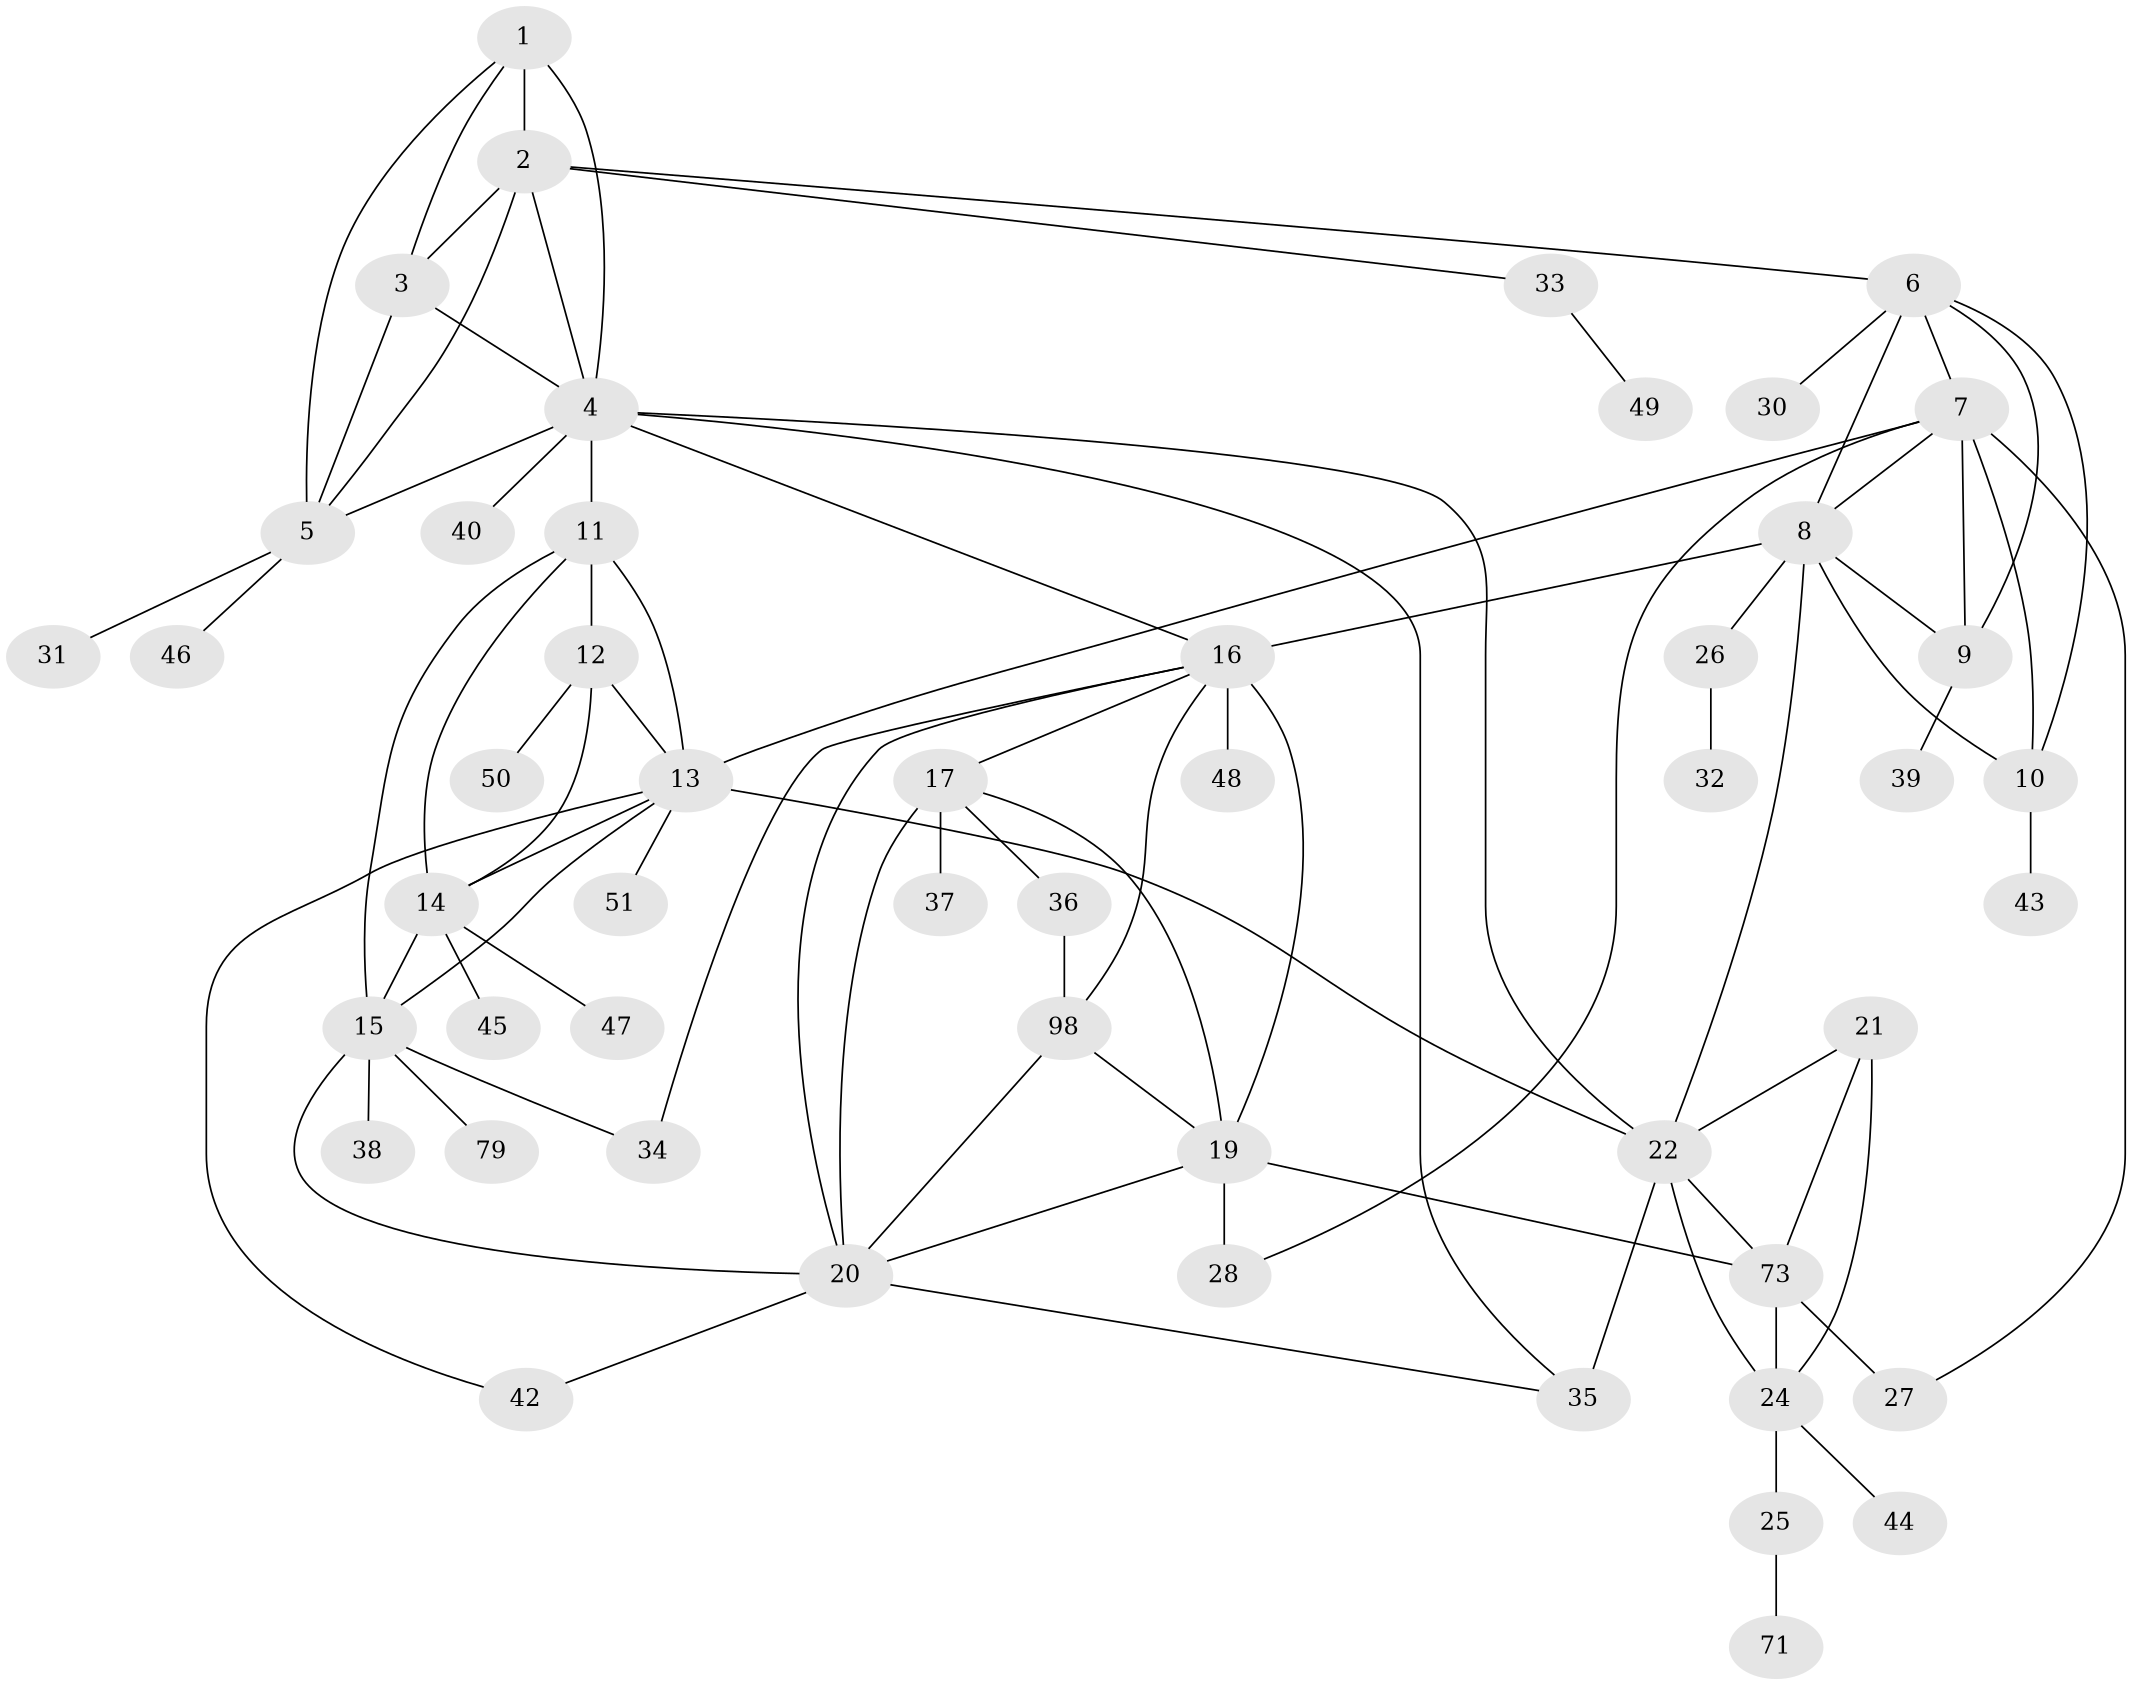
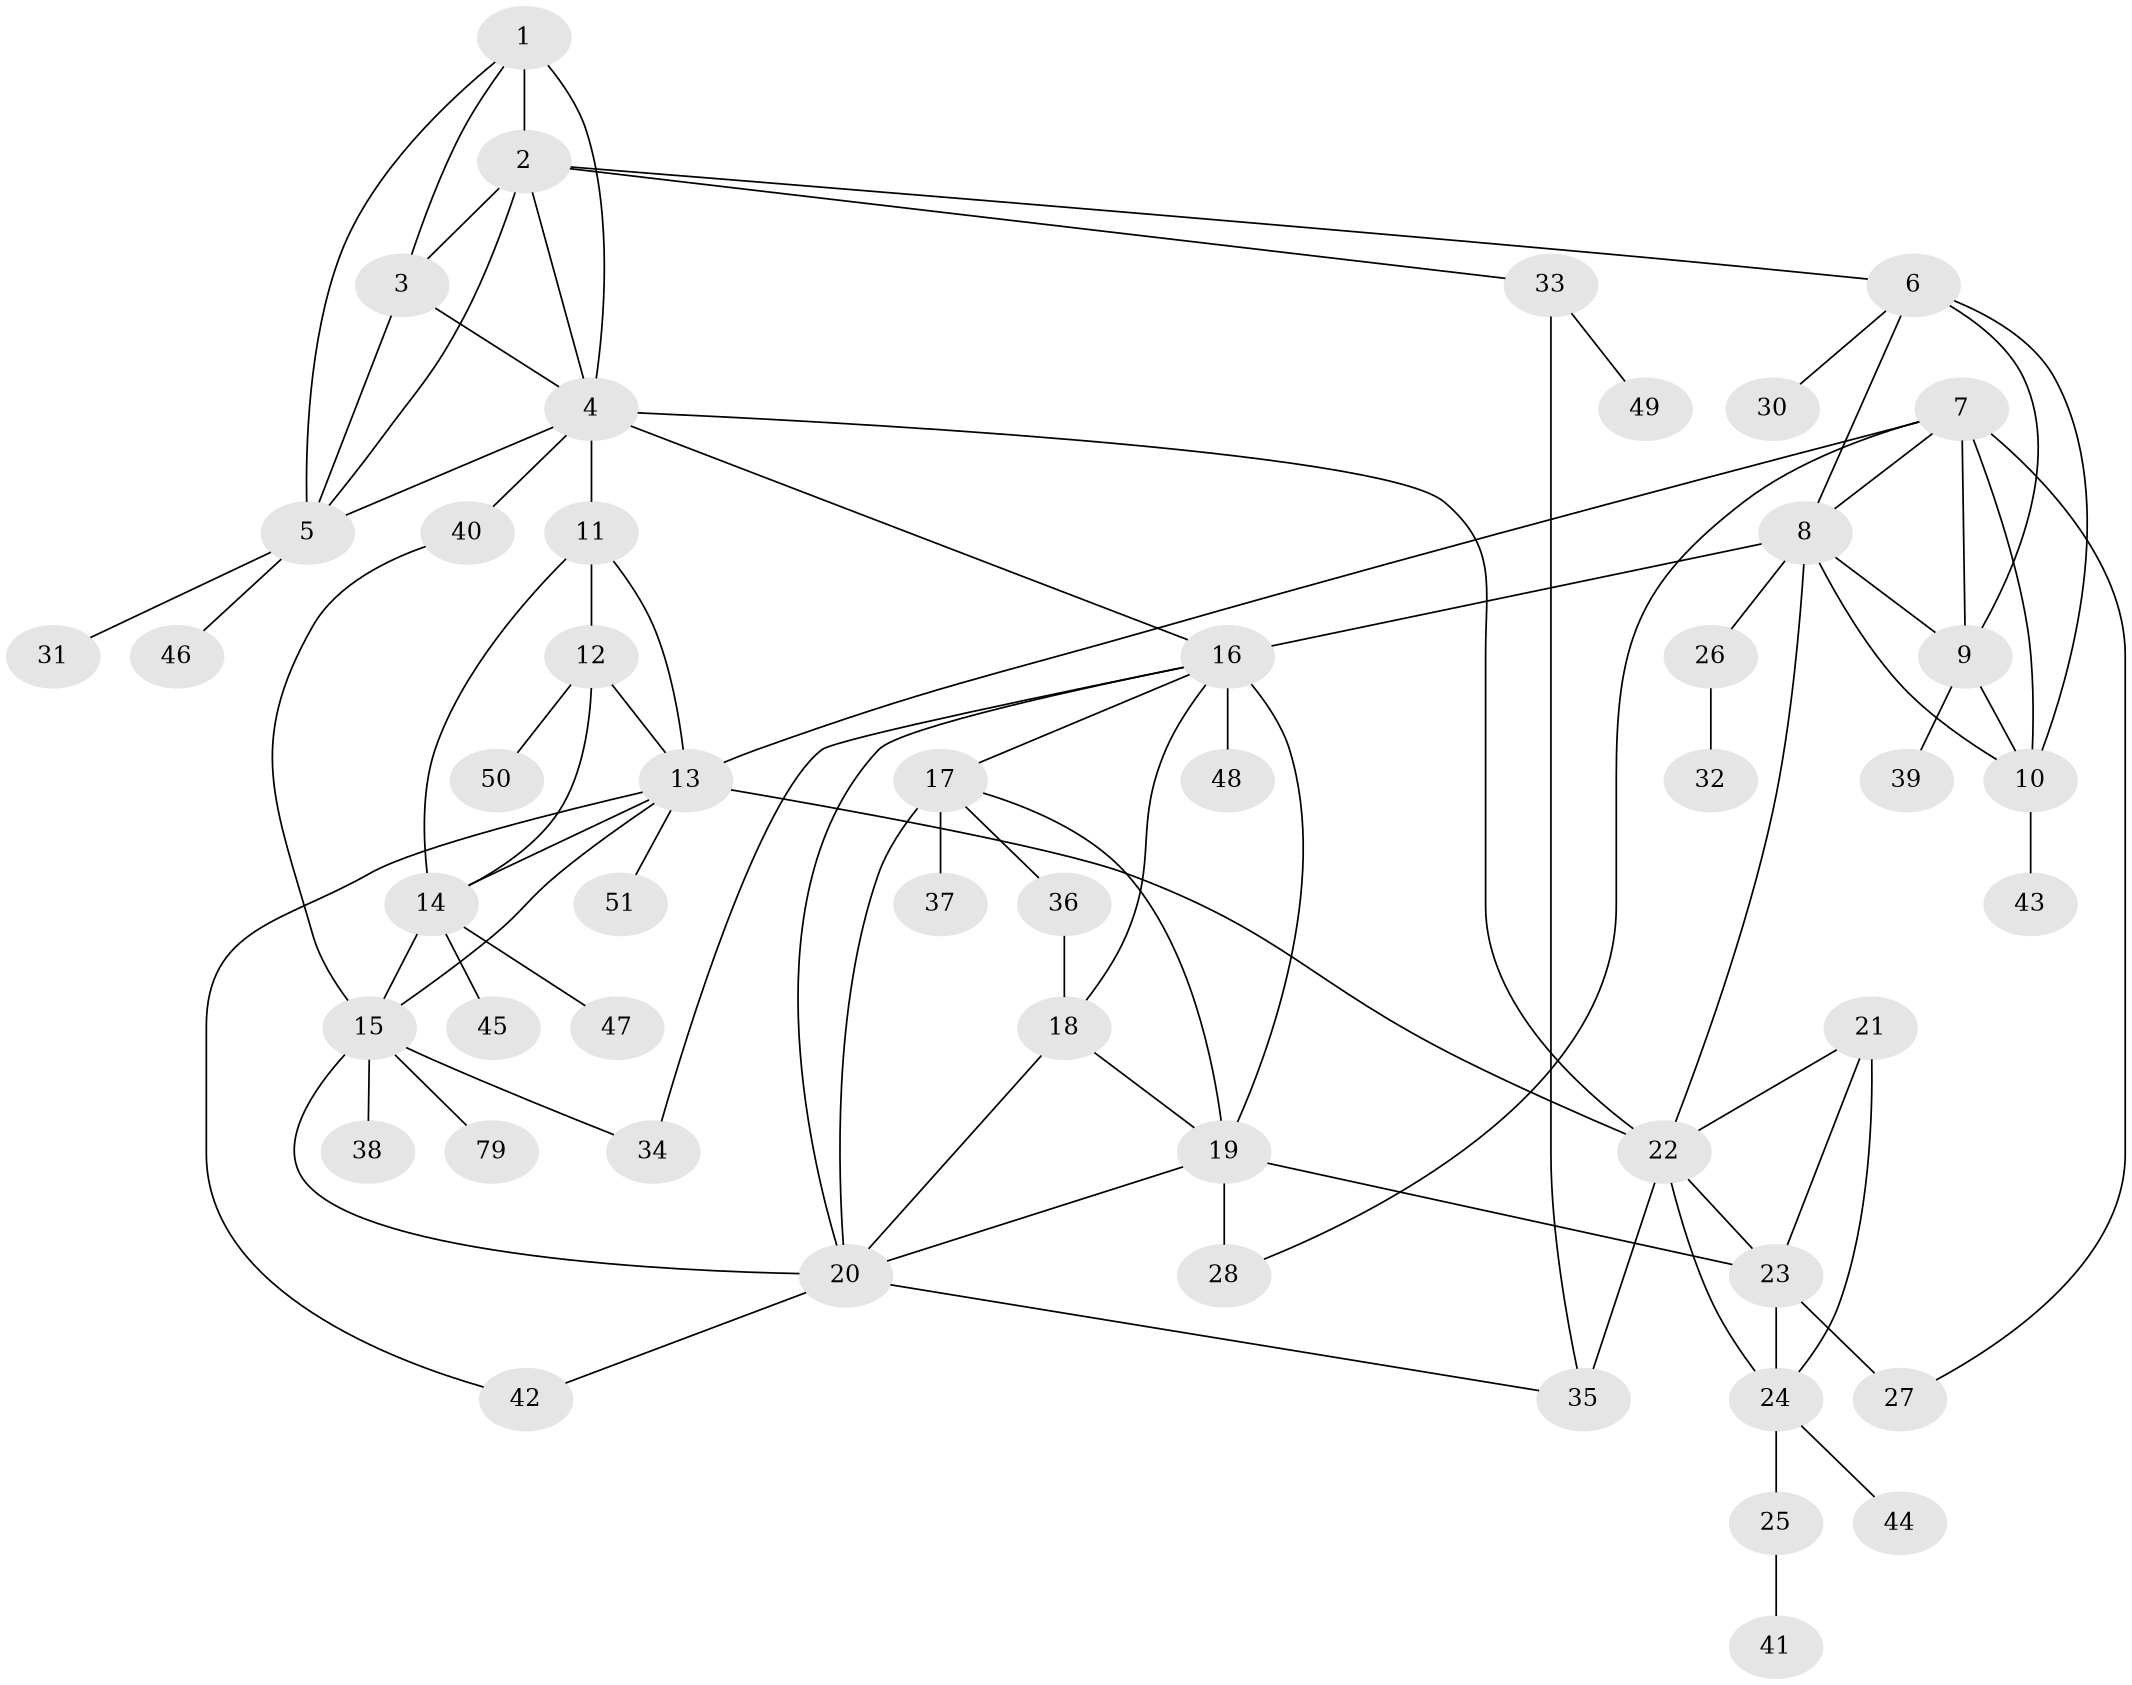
(1938, 347) -> none
(1377, 587) -> (1551, 844)
none -> (1998, 719)
(394, 743) -> (273, 746)
(1064, 1028) -> (1064, 1028)
(1776, 1276) -> (1776, 1276)
(1776, 1647) -> (1776, 1647)
